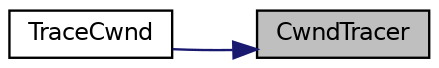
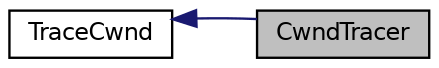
(203, 50) -> (227, 18)
